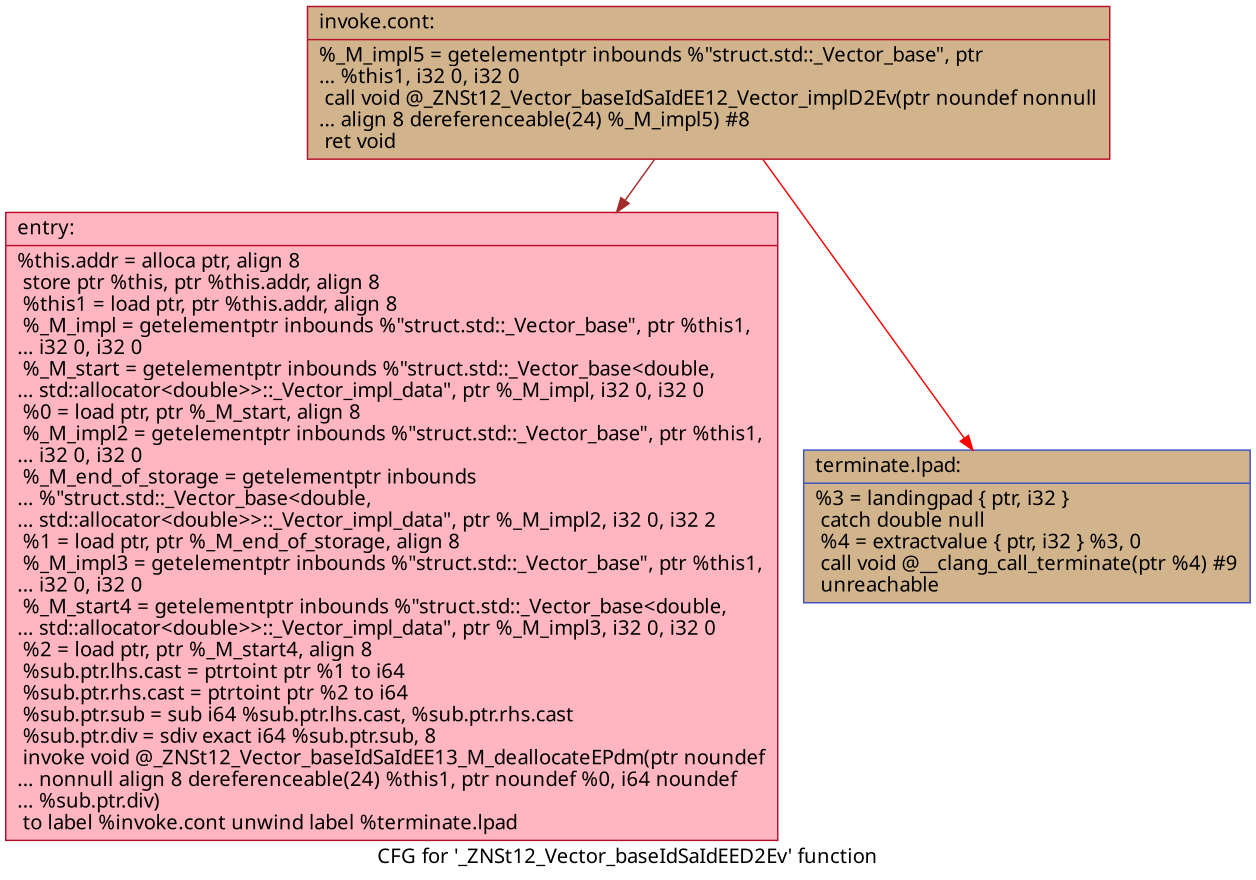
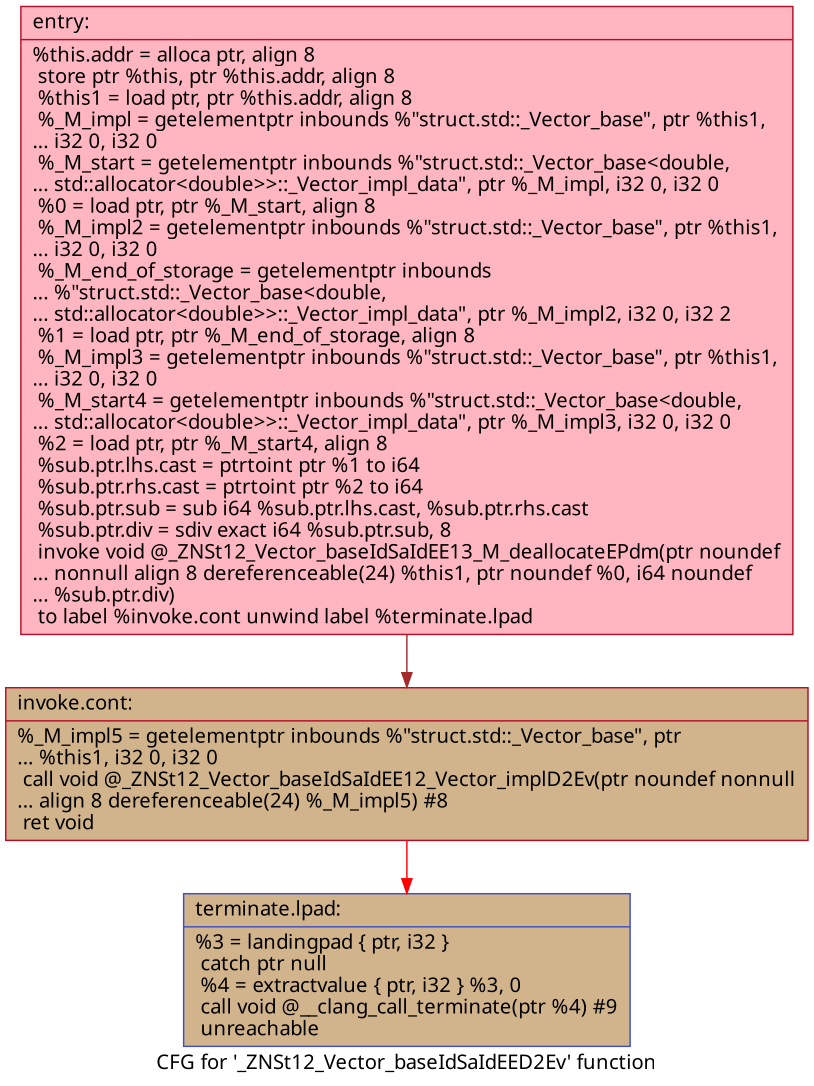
(640, 180) -> (407, 654)
(900, 521) -> (261, 964)
